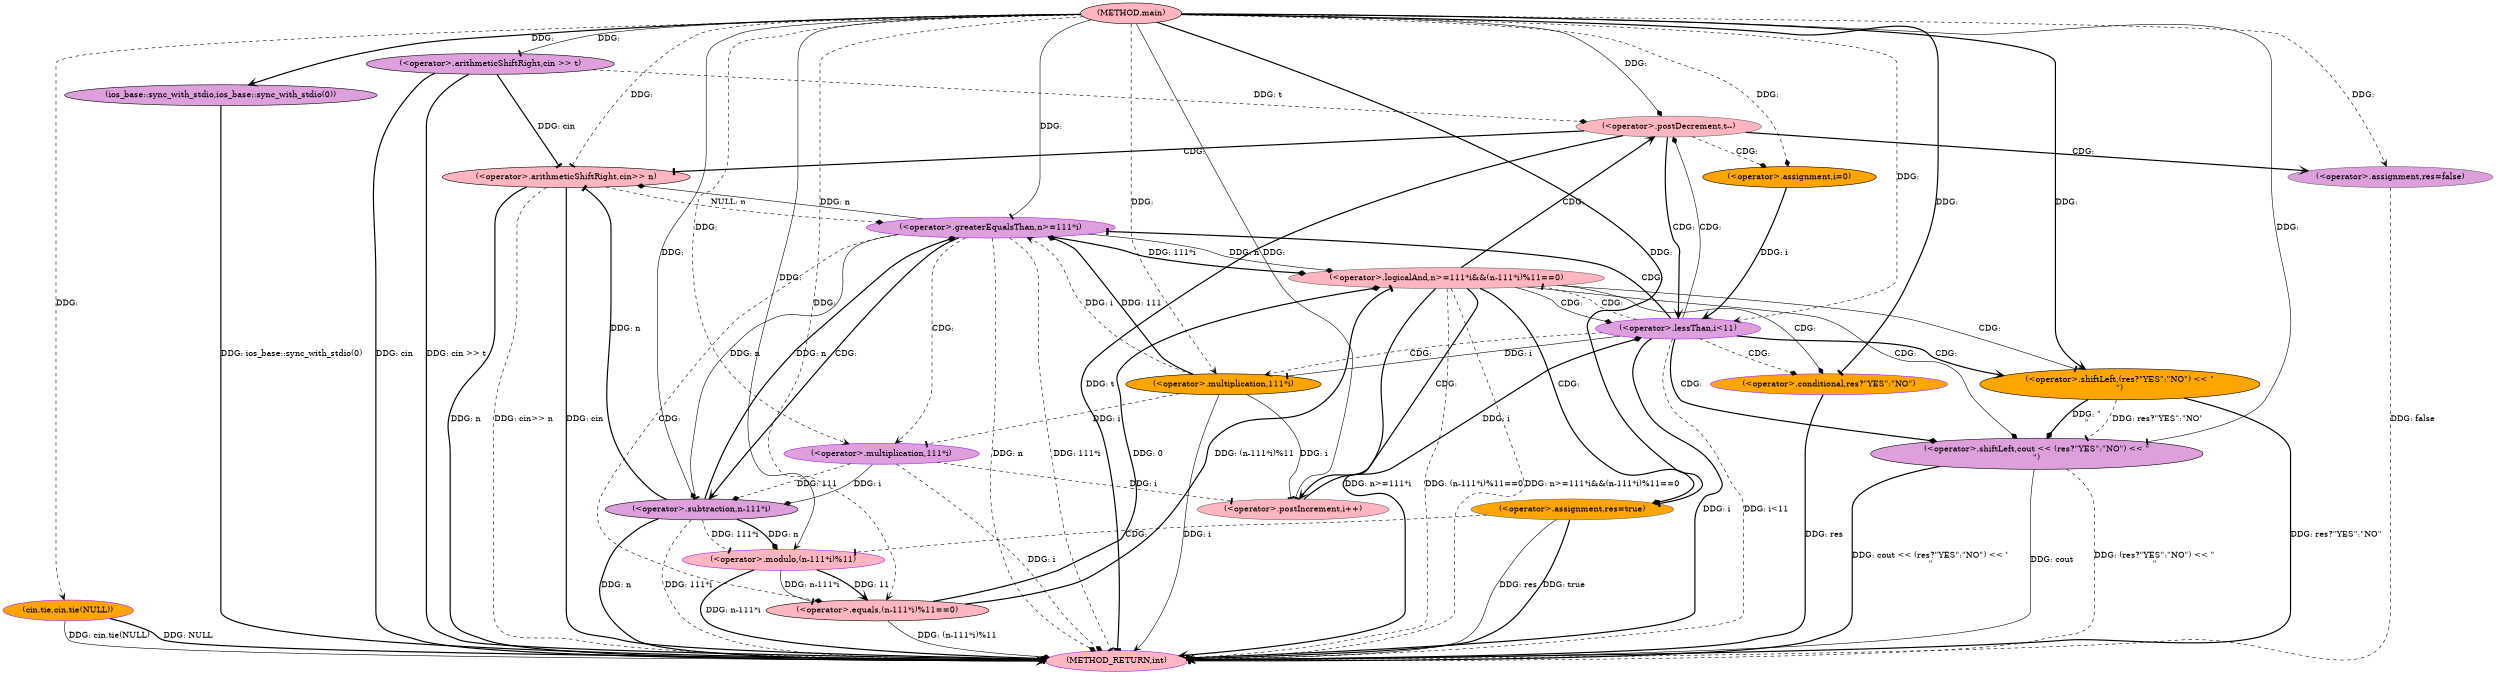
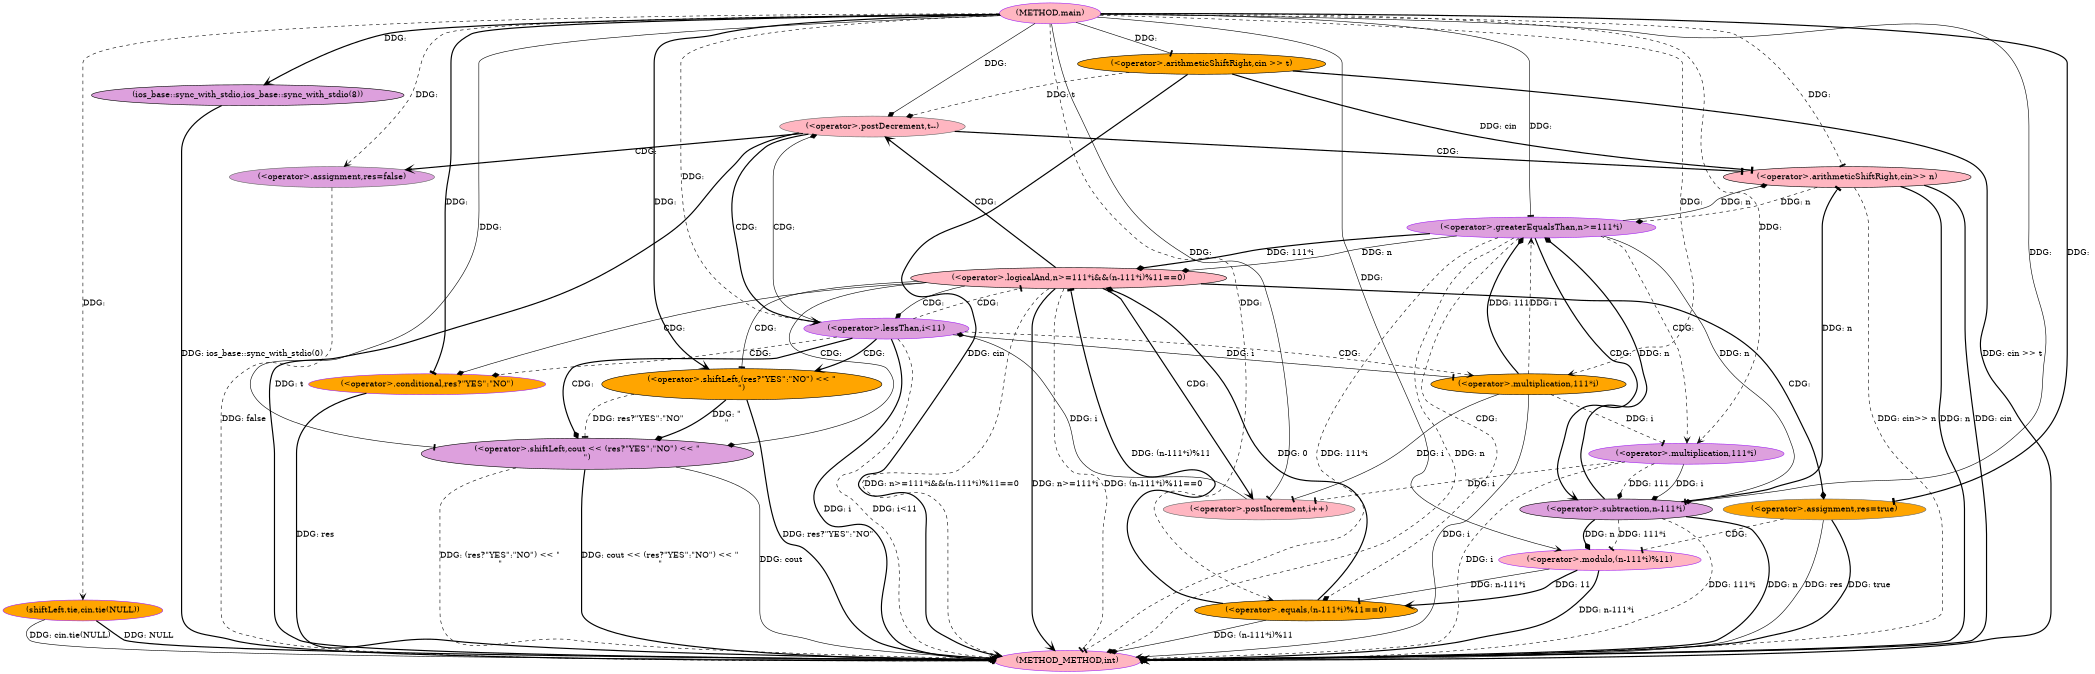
(1131, 13) -> (1050, 13)
(490, 64) -> (1202, 64)
(221, 95) -> (248, 95)
(1790, 177) -> none
(729, 202) -> (1796, 202)
(1400, 244) -> none
(1446, 278) -> (1069, 278)
(1468, 420) -> (1079, 458)
(68, 610) -> (83, 610)
(877, 610) -> (1306, 610)
(1117, 661) -> (1068, 661)
